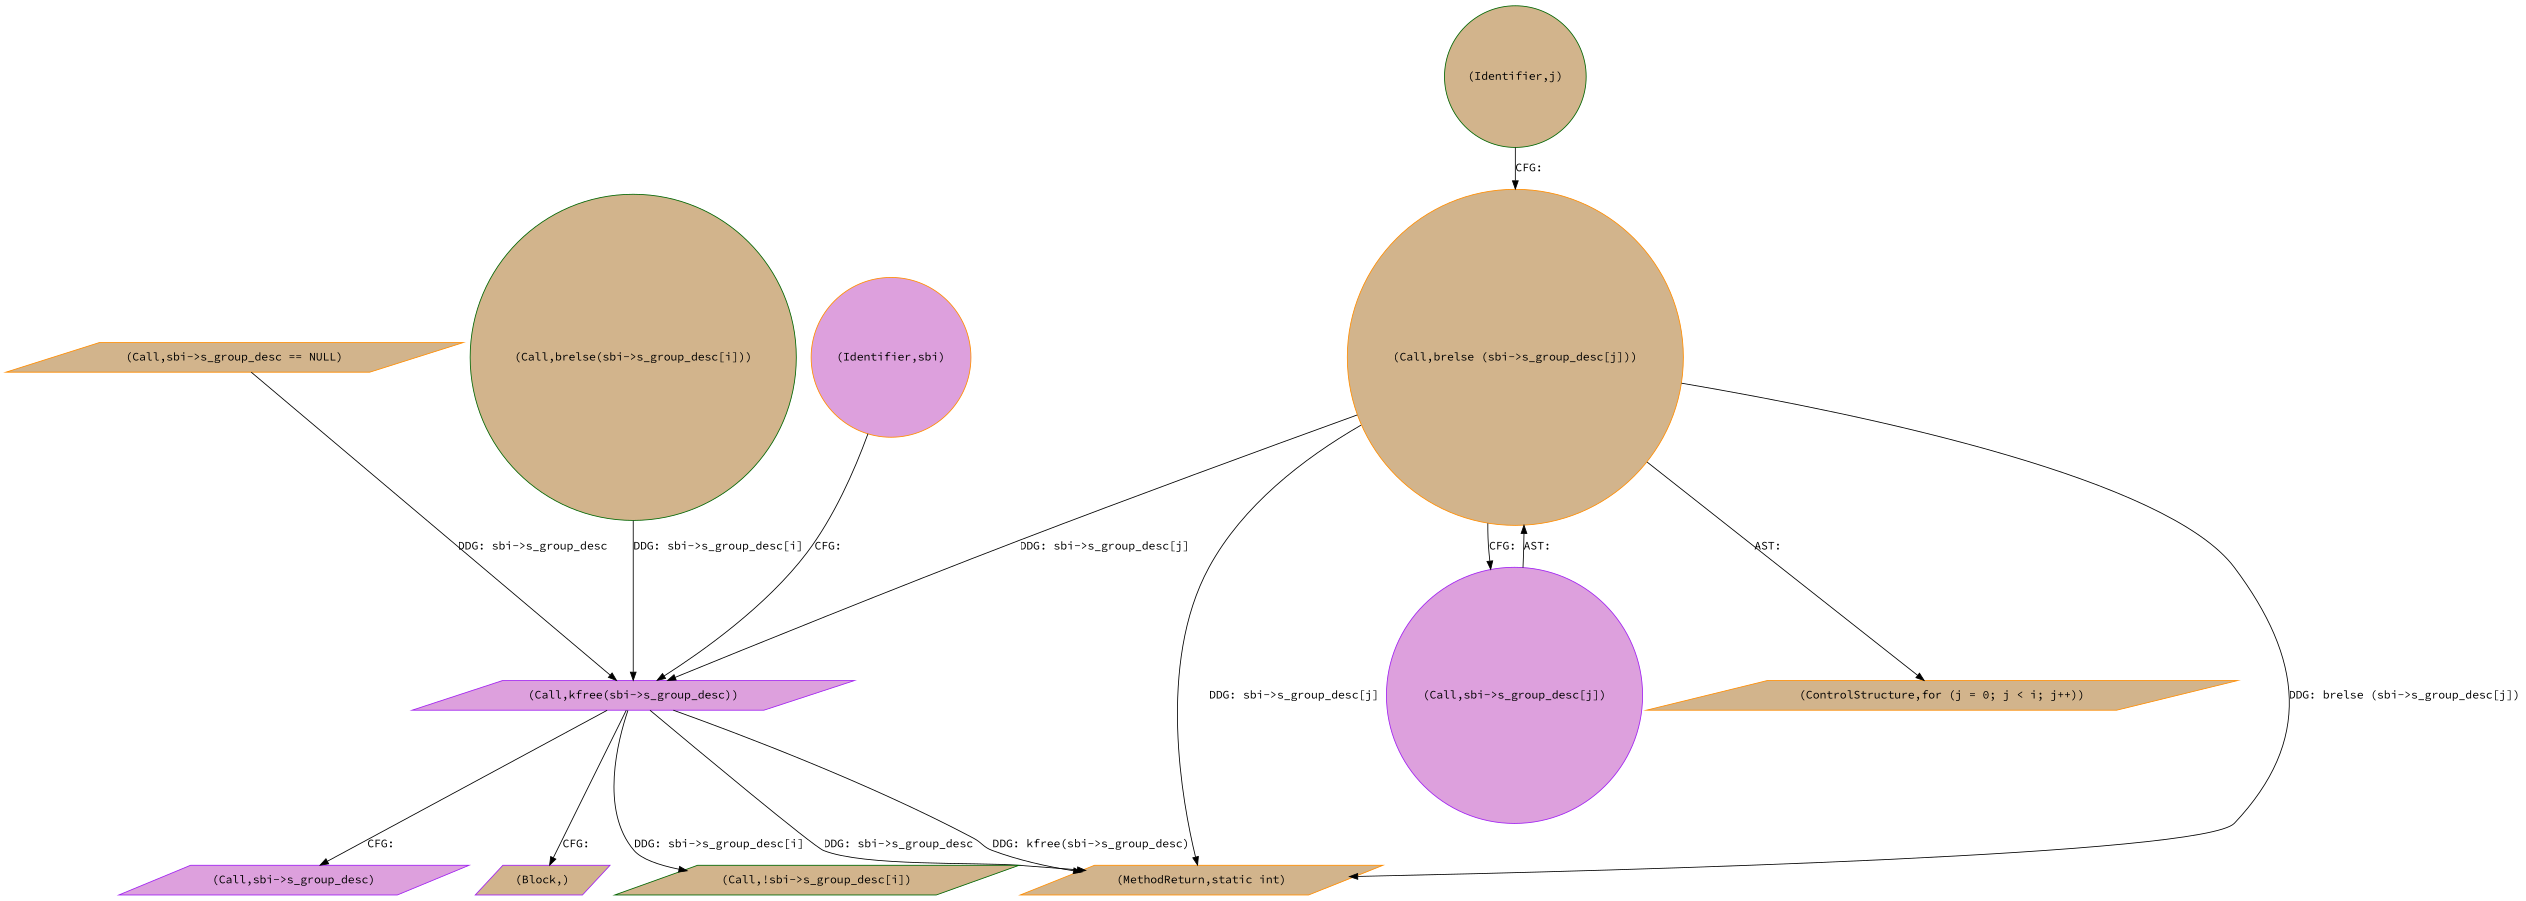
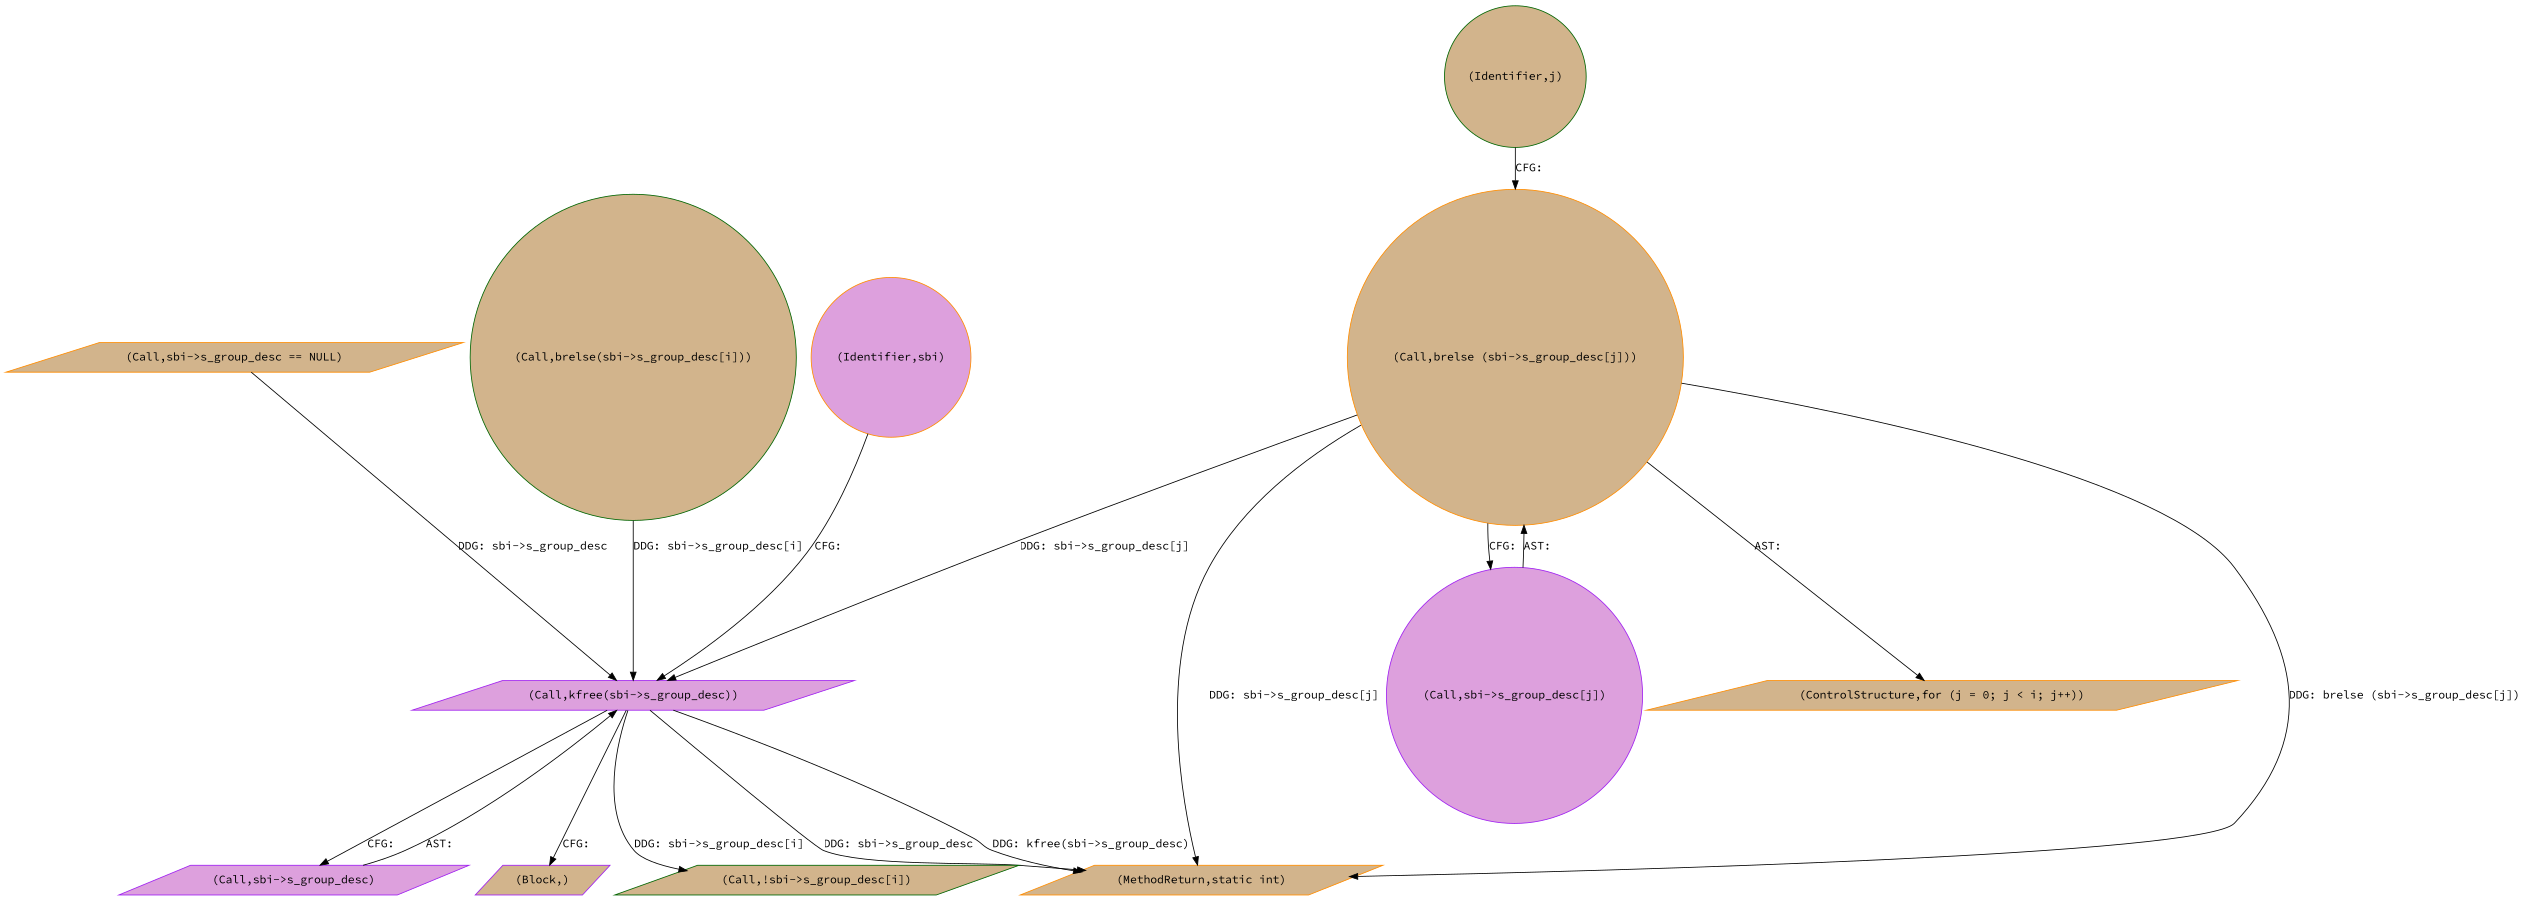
none -> (493, 802)
